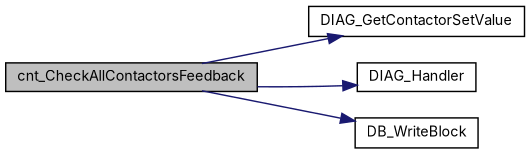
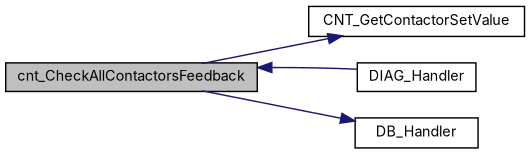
(417, 21) -> (417, 21)
(300, 87) -> (315, 68)
(417, 133) -> (417, 133)
